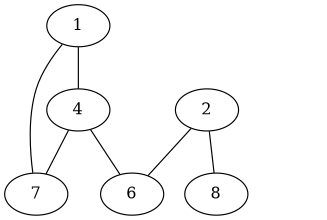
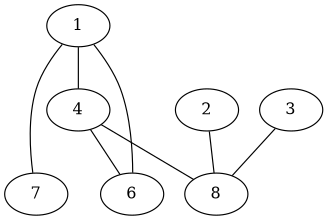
none -> (291, 110)
(57, 152) -> (147, 152)
(170, 152) -> (125, 105)
